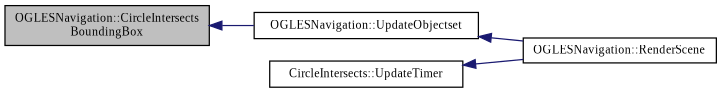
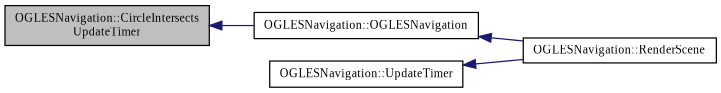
(107, 26) -> (107, 26)
(366, 26) -> (366, 26)
(366, 74) -> (366, 74)
